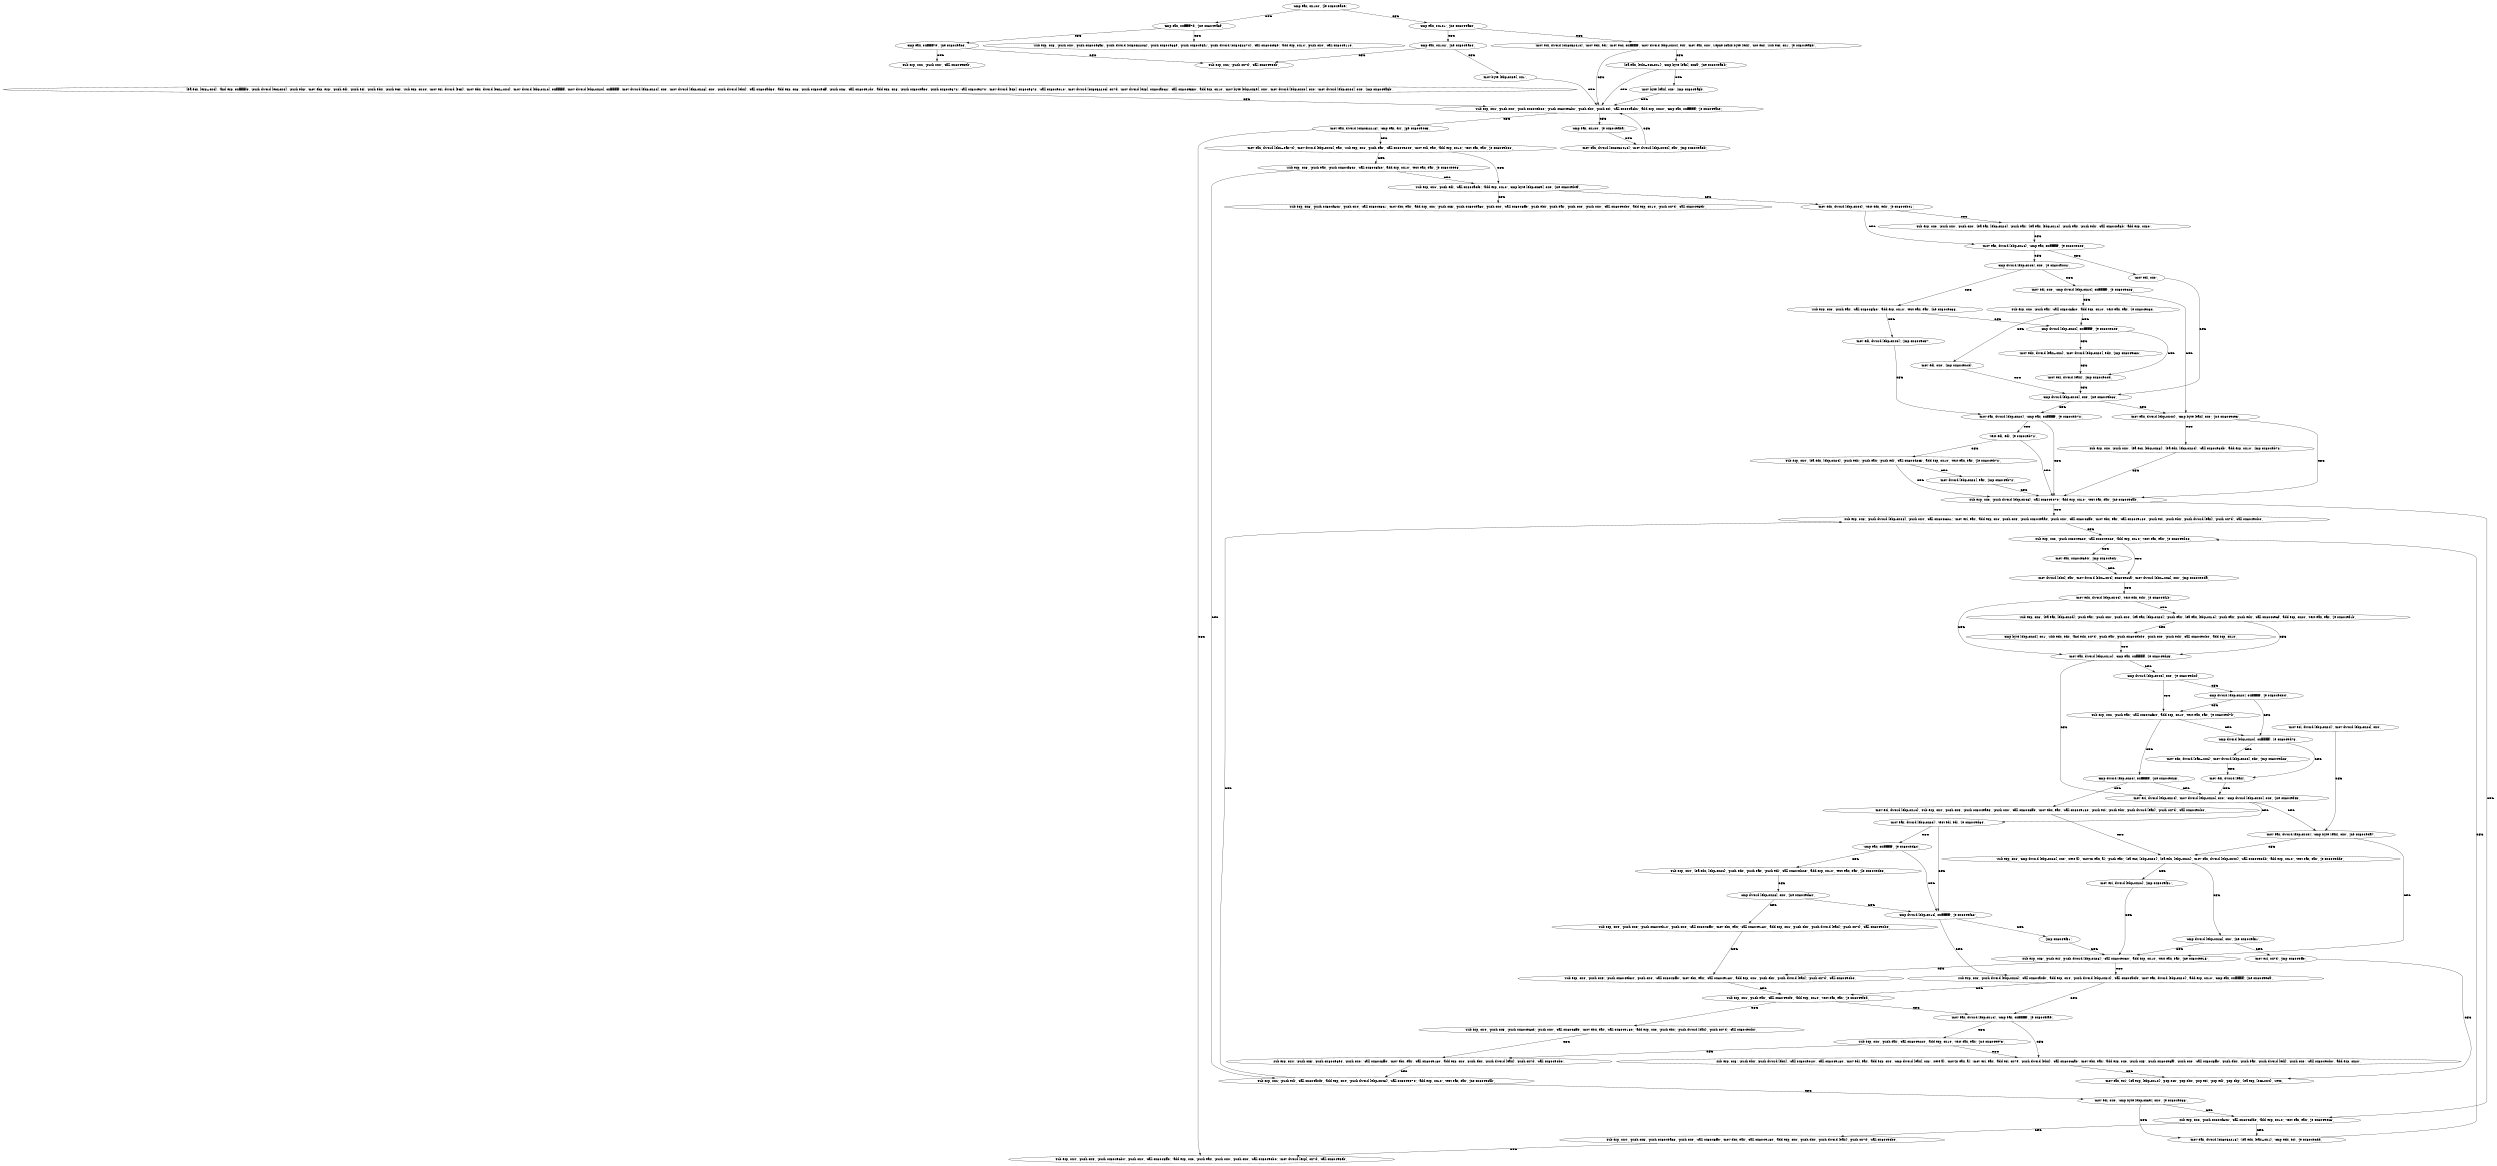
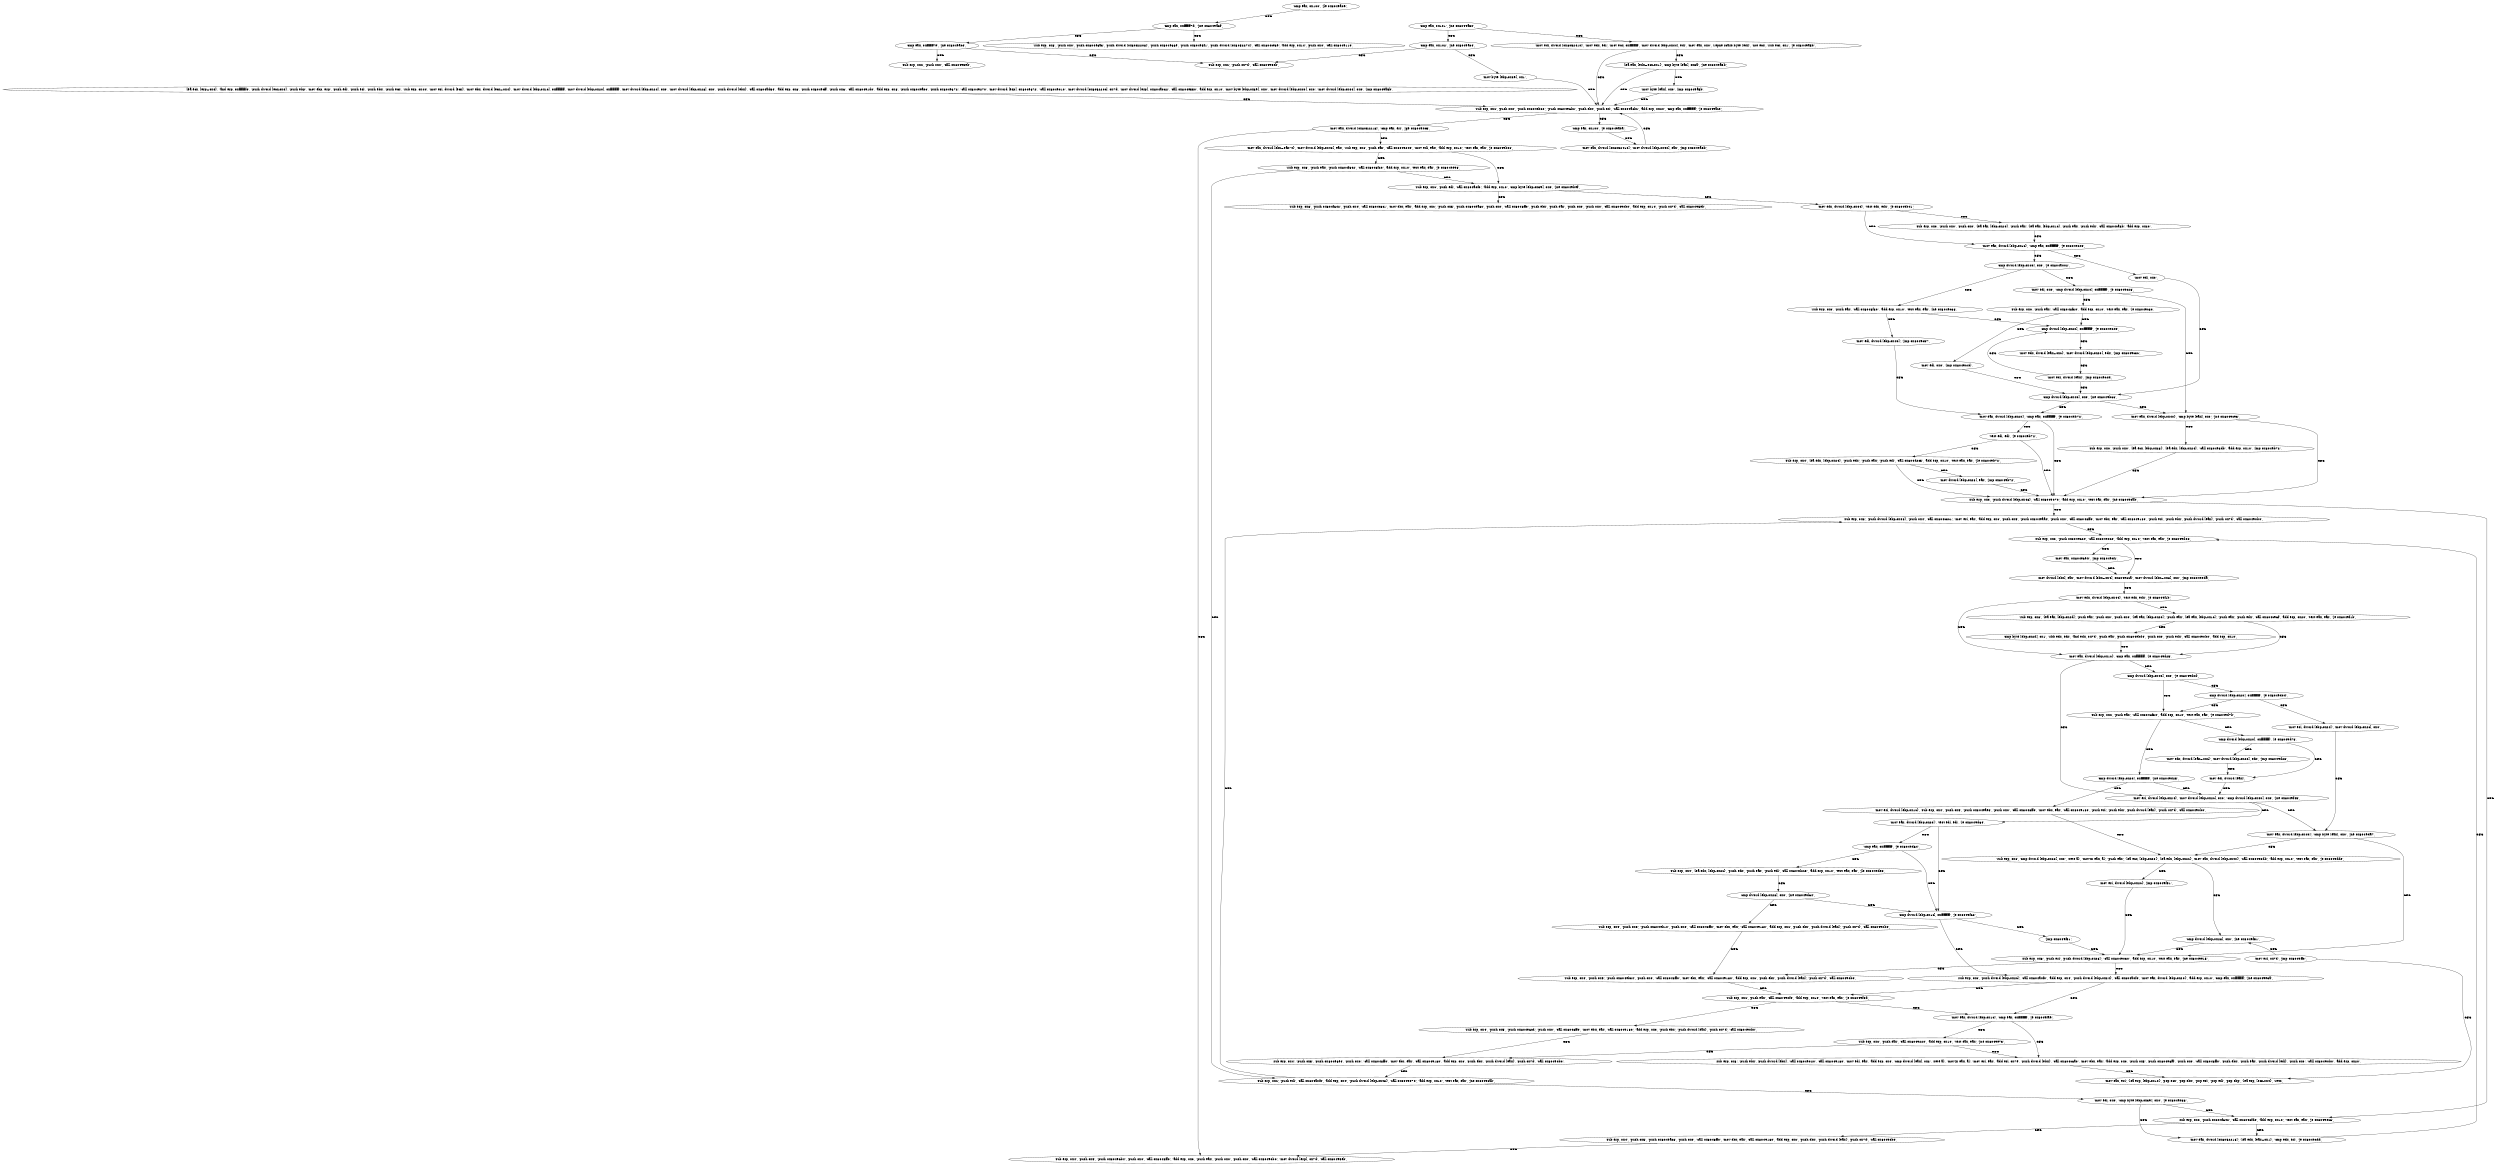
(1383, 16) -> none
(2164, 358) -> (1988, 356)
(2263, 715) -> (2291, 711)
(2251, 949) -> (2264, 948)
